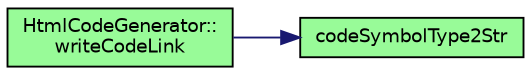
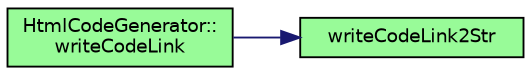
(412, 38) -> (412, 38)
